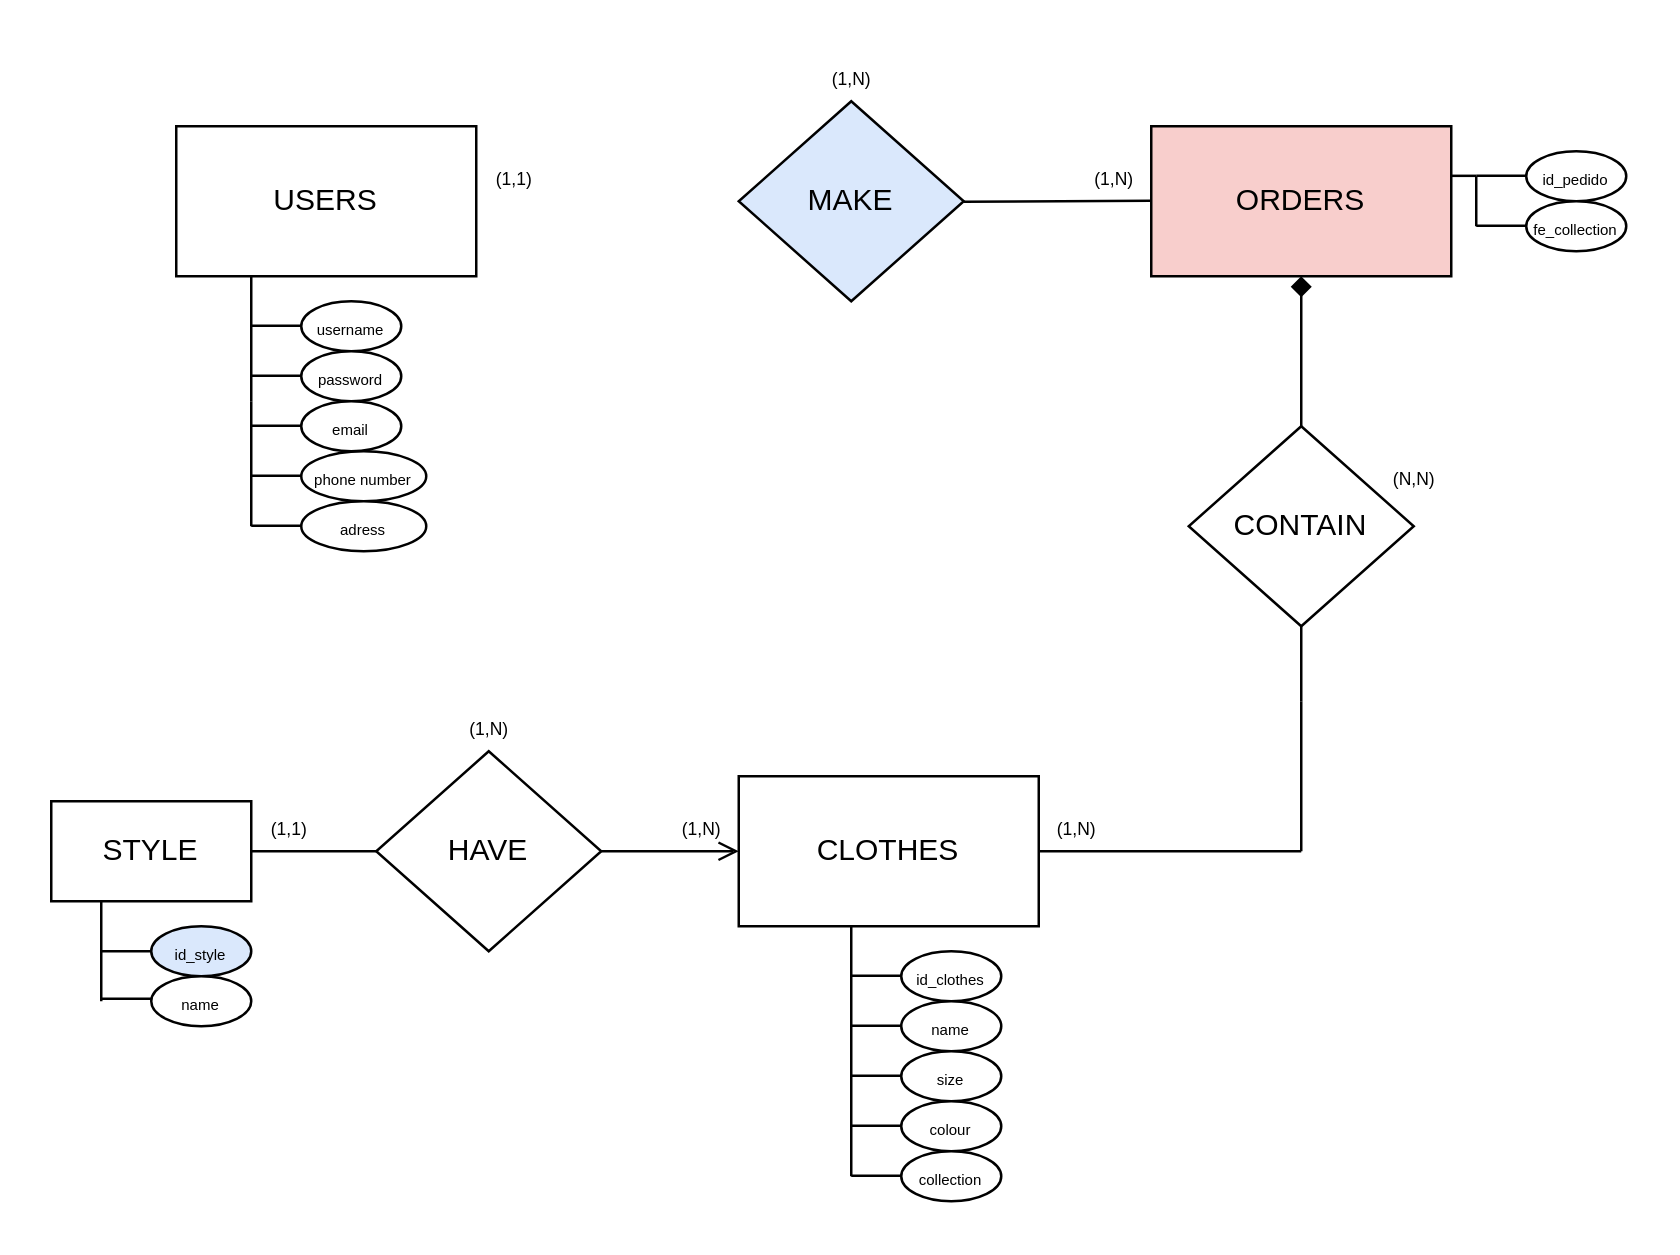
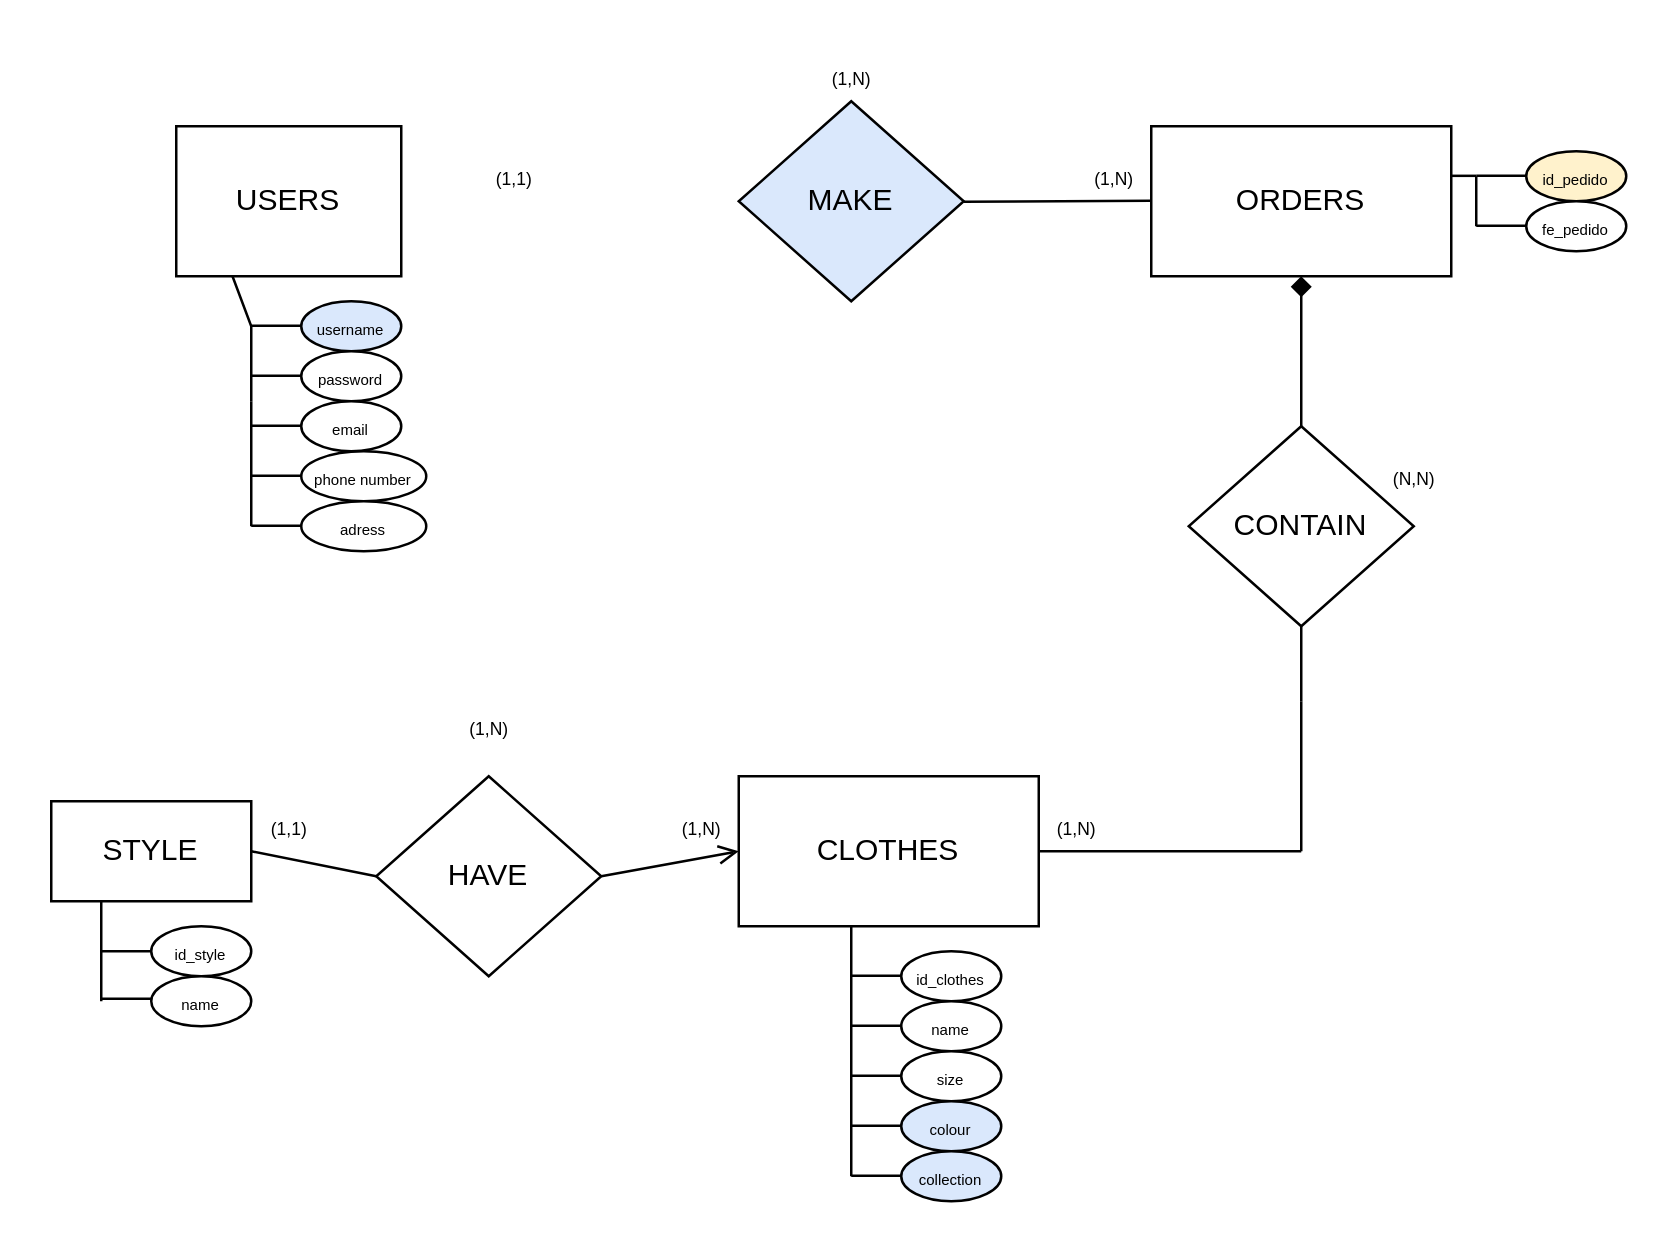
(1576, 176) -> (1576, 176)
(326, 201) -> (289, 201)
(1301, 201) -> (1301, 201)
(1576, 226) -> (1576, 226)
(351, 326) -> (351, 326)
(489, 851) -> (489, 876)
(201, 951) -> (201, 951)
(951, 1126) -> (951, 1126)
(951, 1176) -> (951, 1176)
